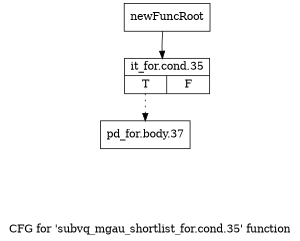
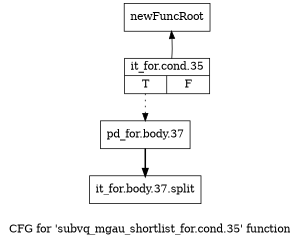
(162, 41) -> (172, 49)
none -> (145, 190)
